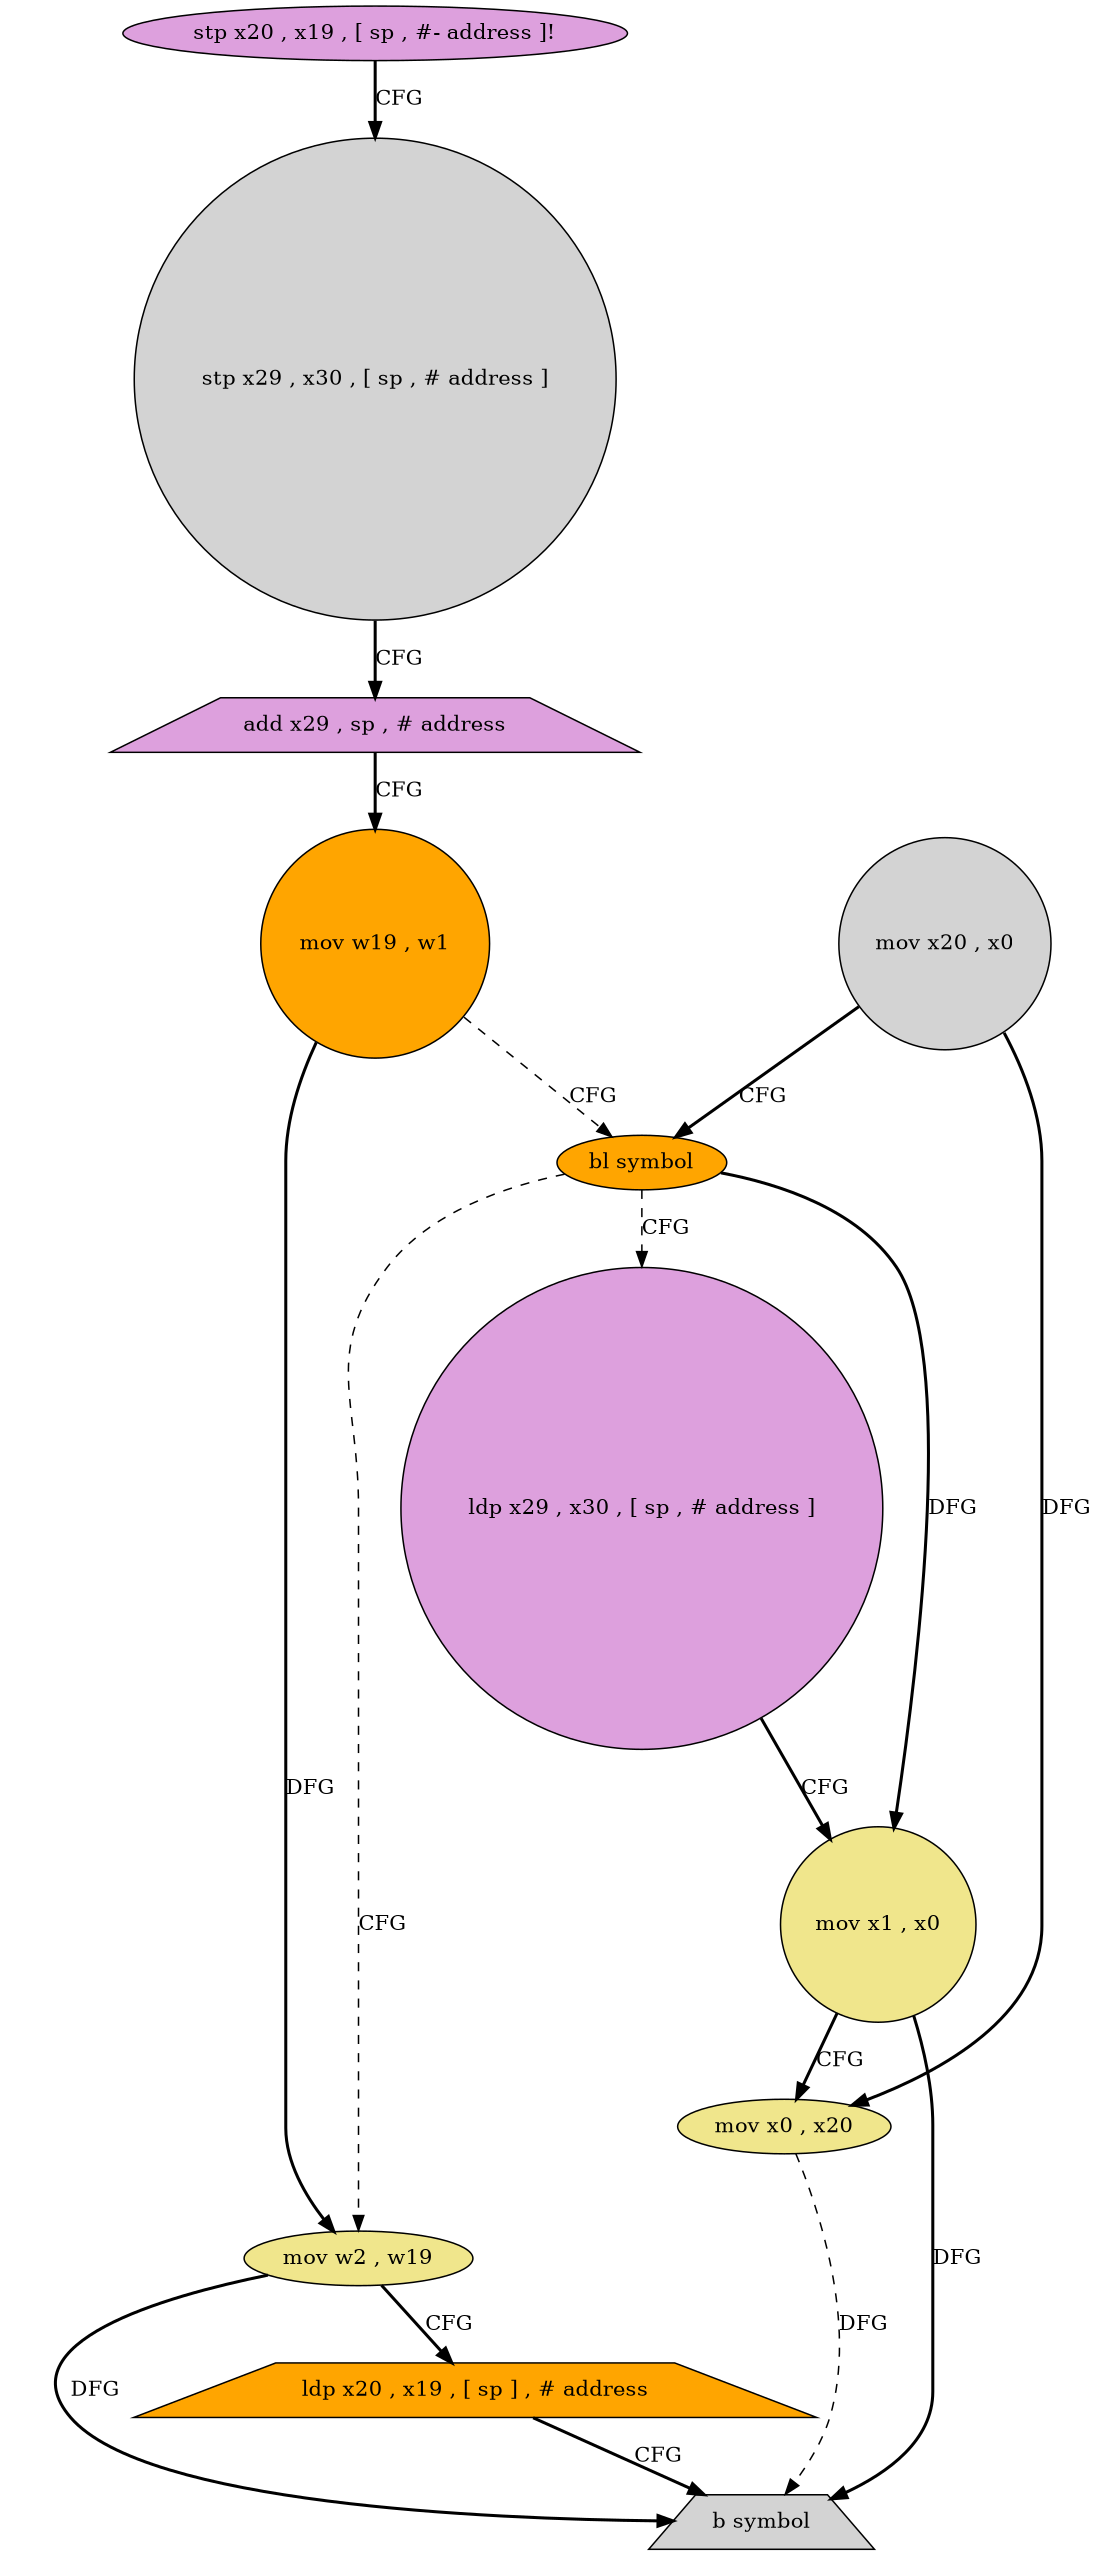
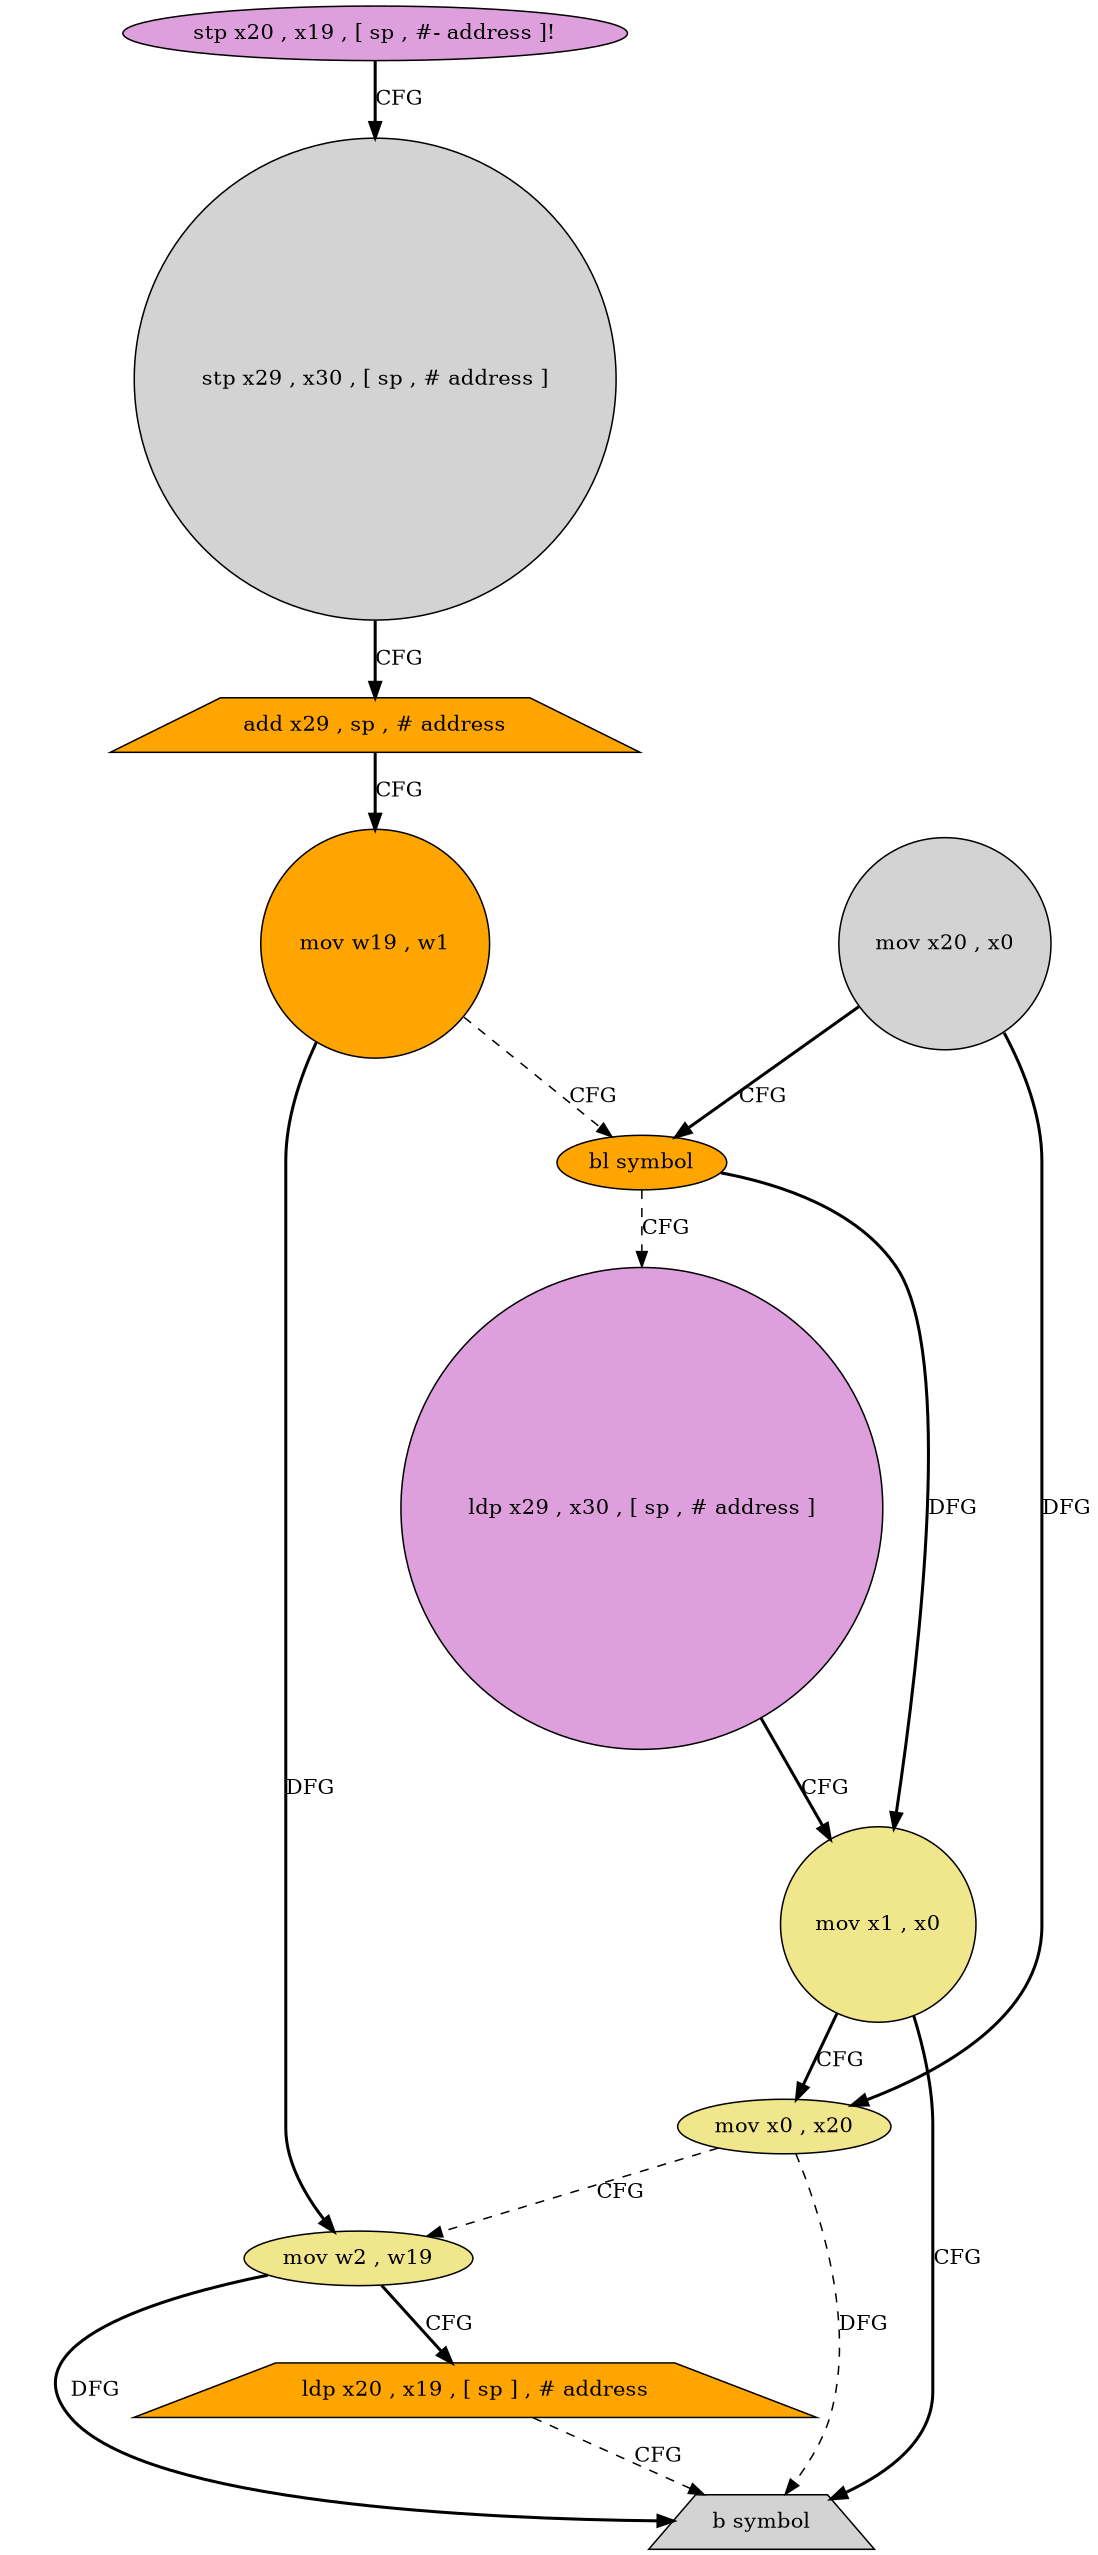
(375, 725) -> (375, 725)
(359, 1634) -> (580, 2190)
(958, 2258) -> (958, 2258)
(612, 2453) -> (612, 2453)
